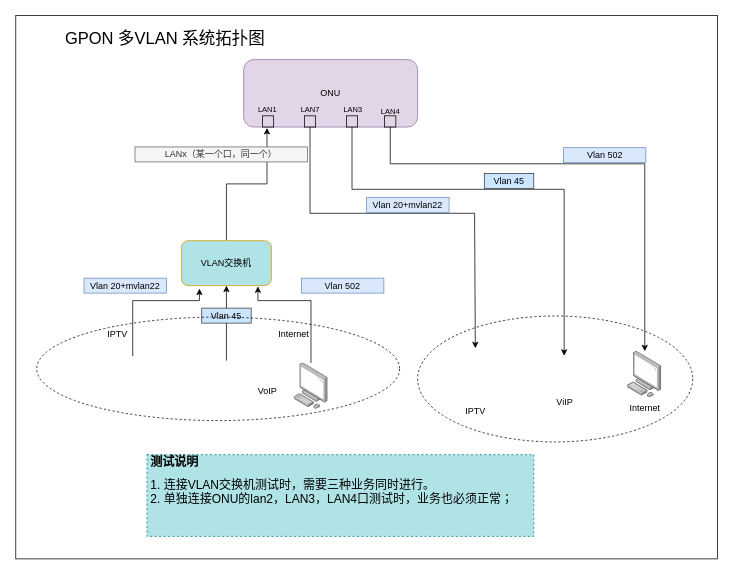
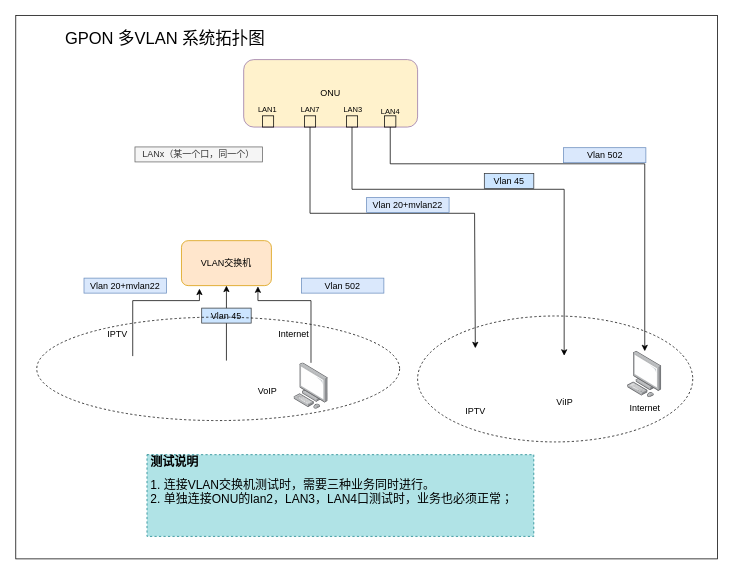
(330, 93) -> (330, 93)
(221, 155) -> (198, 155)
(226, 211) -> none
(226, 263) -> (226, 263)
